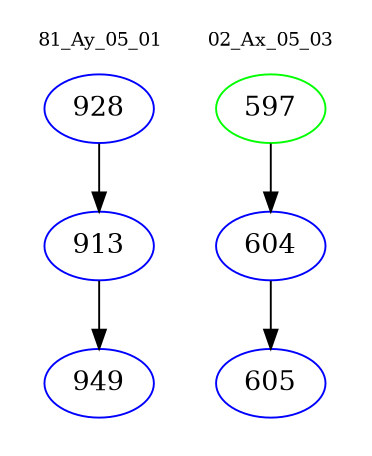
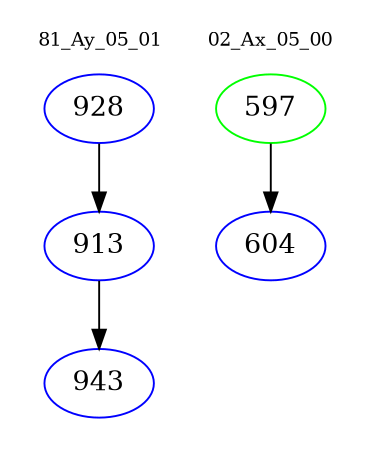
(271, 41) -> (271, 41)
(99, 383) -> (99, 383)
(271, 383) -> none
